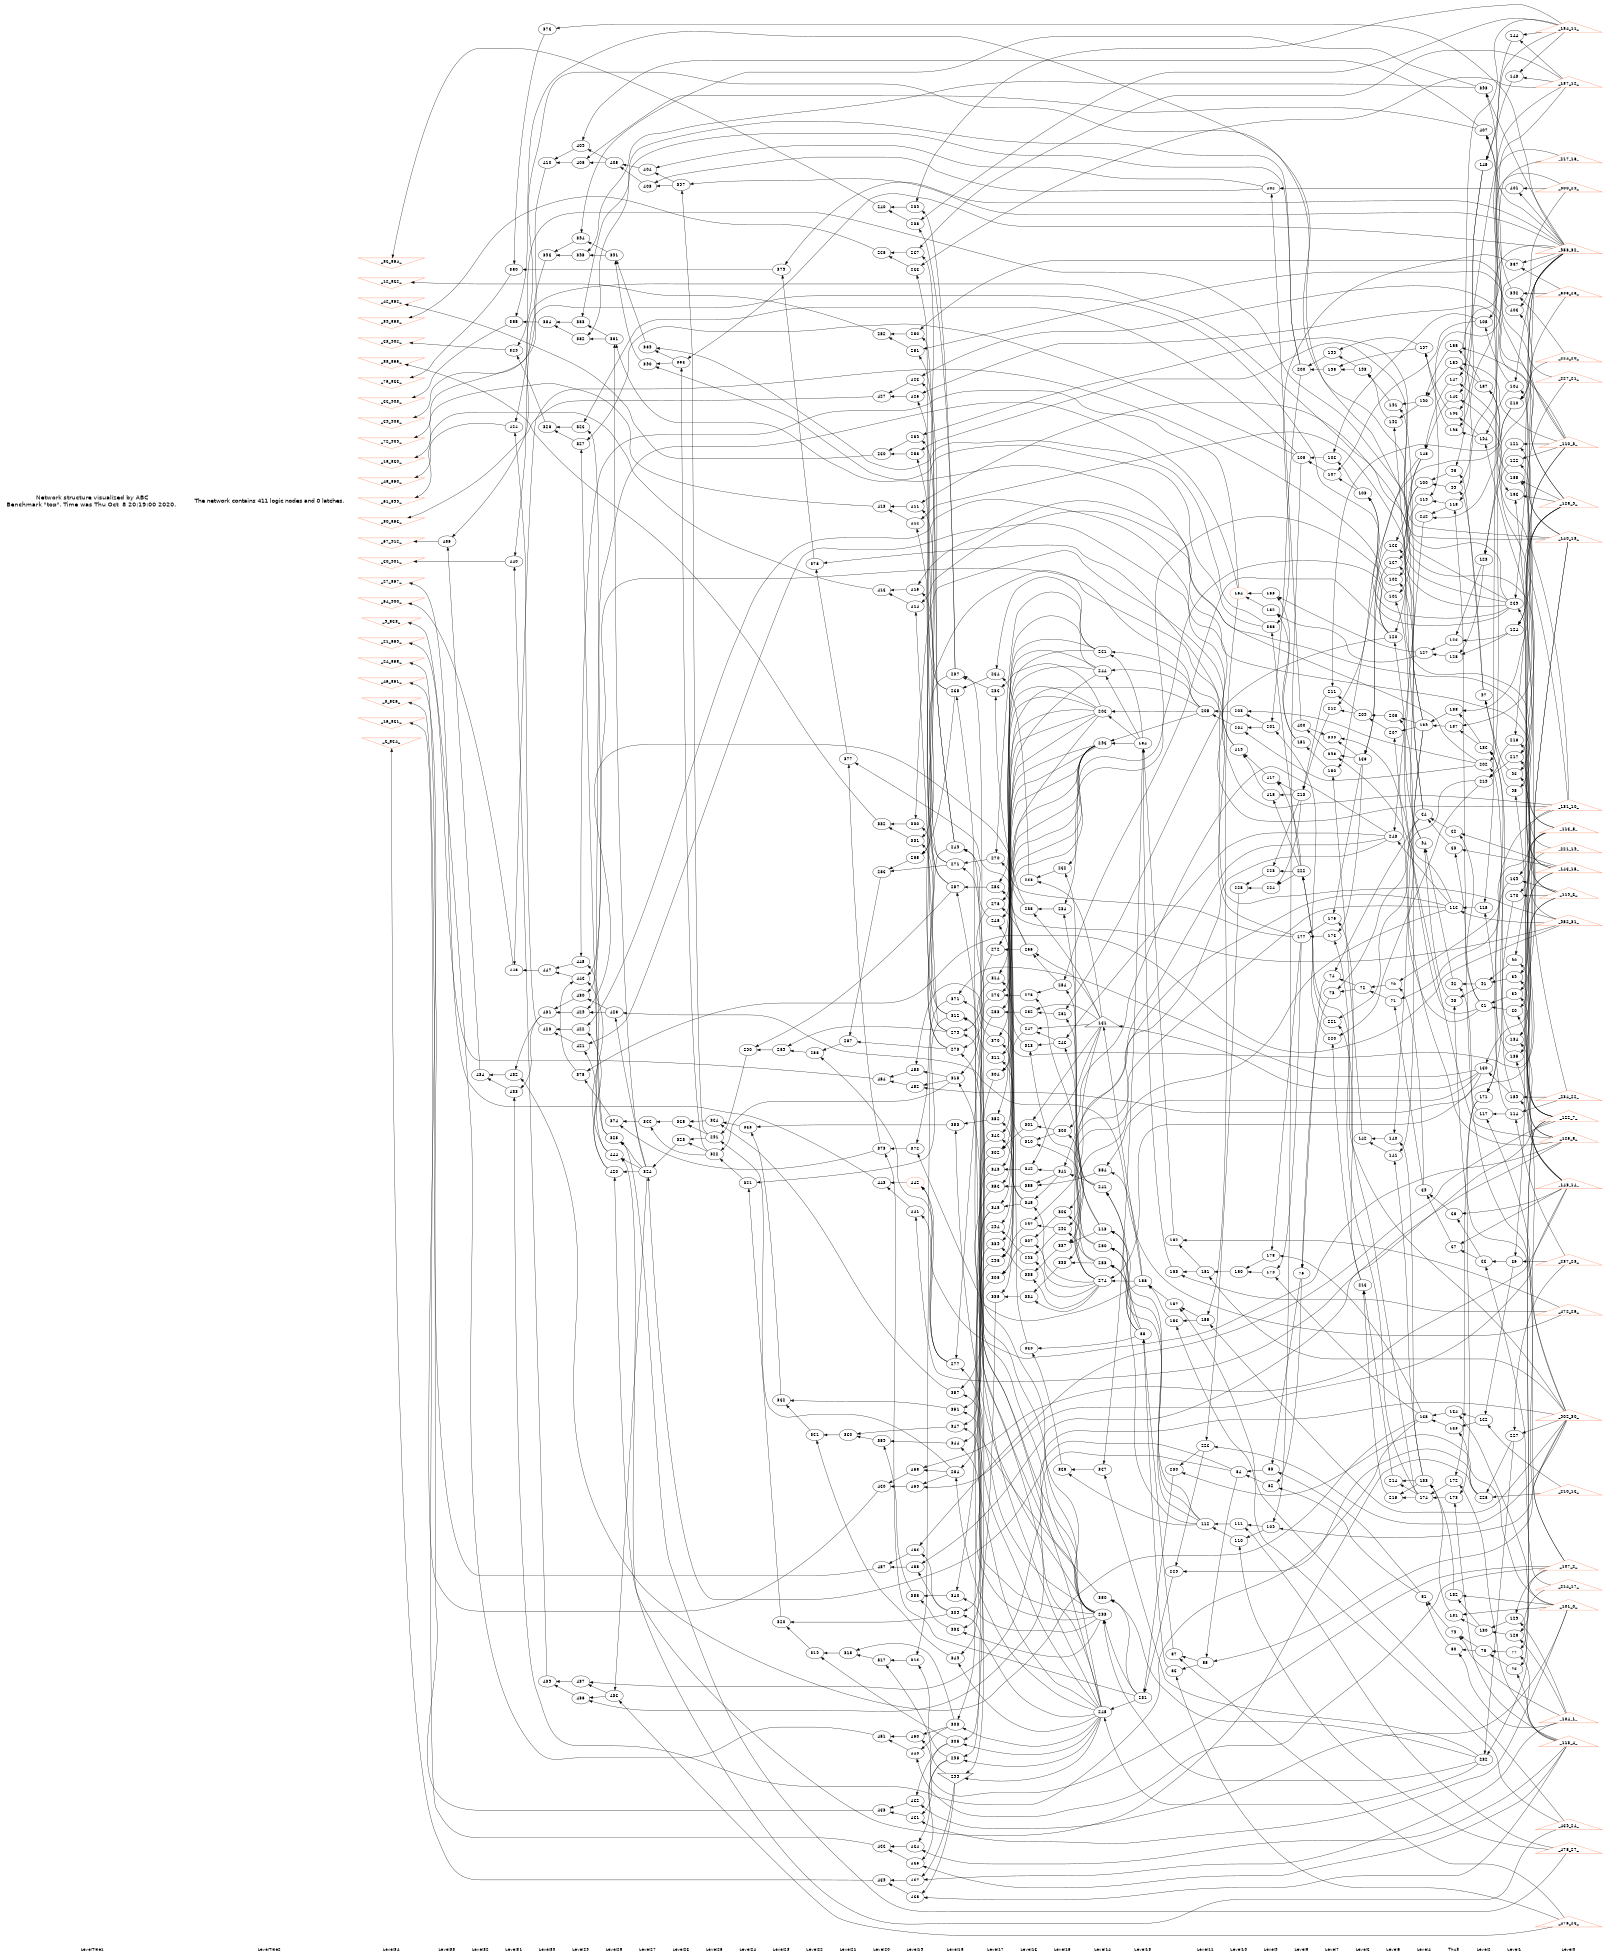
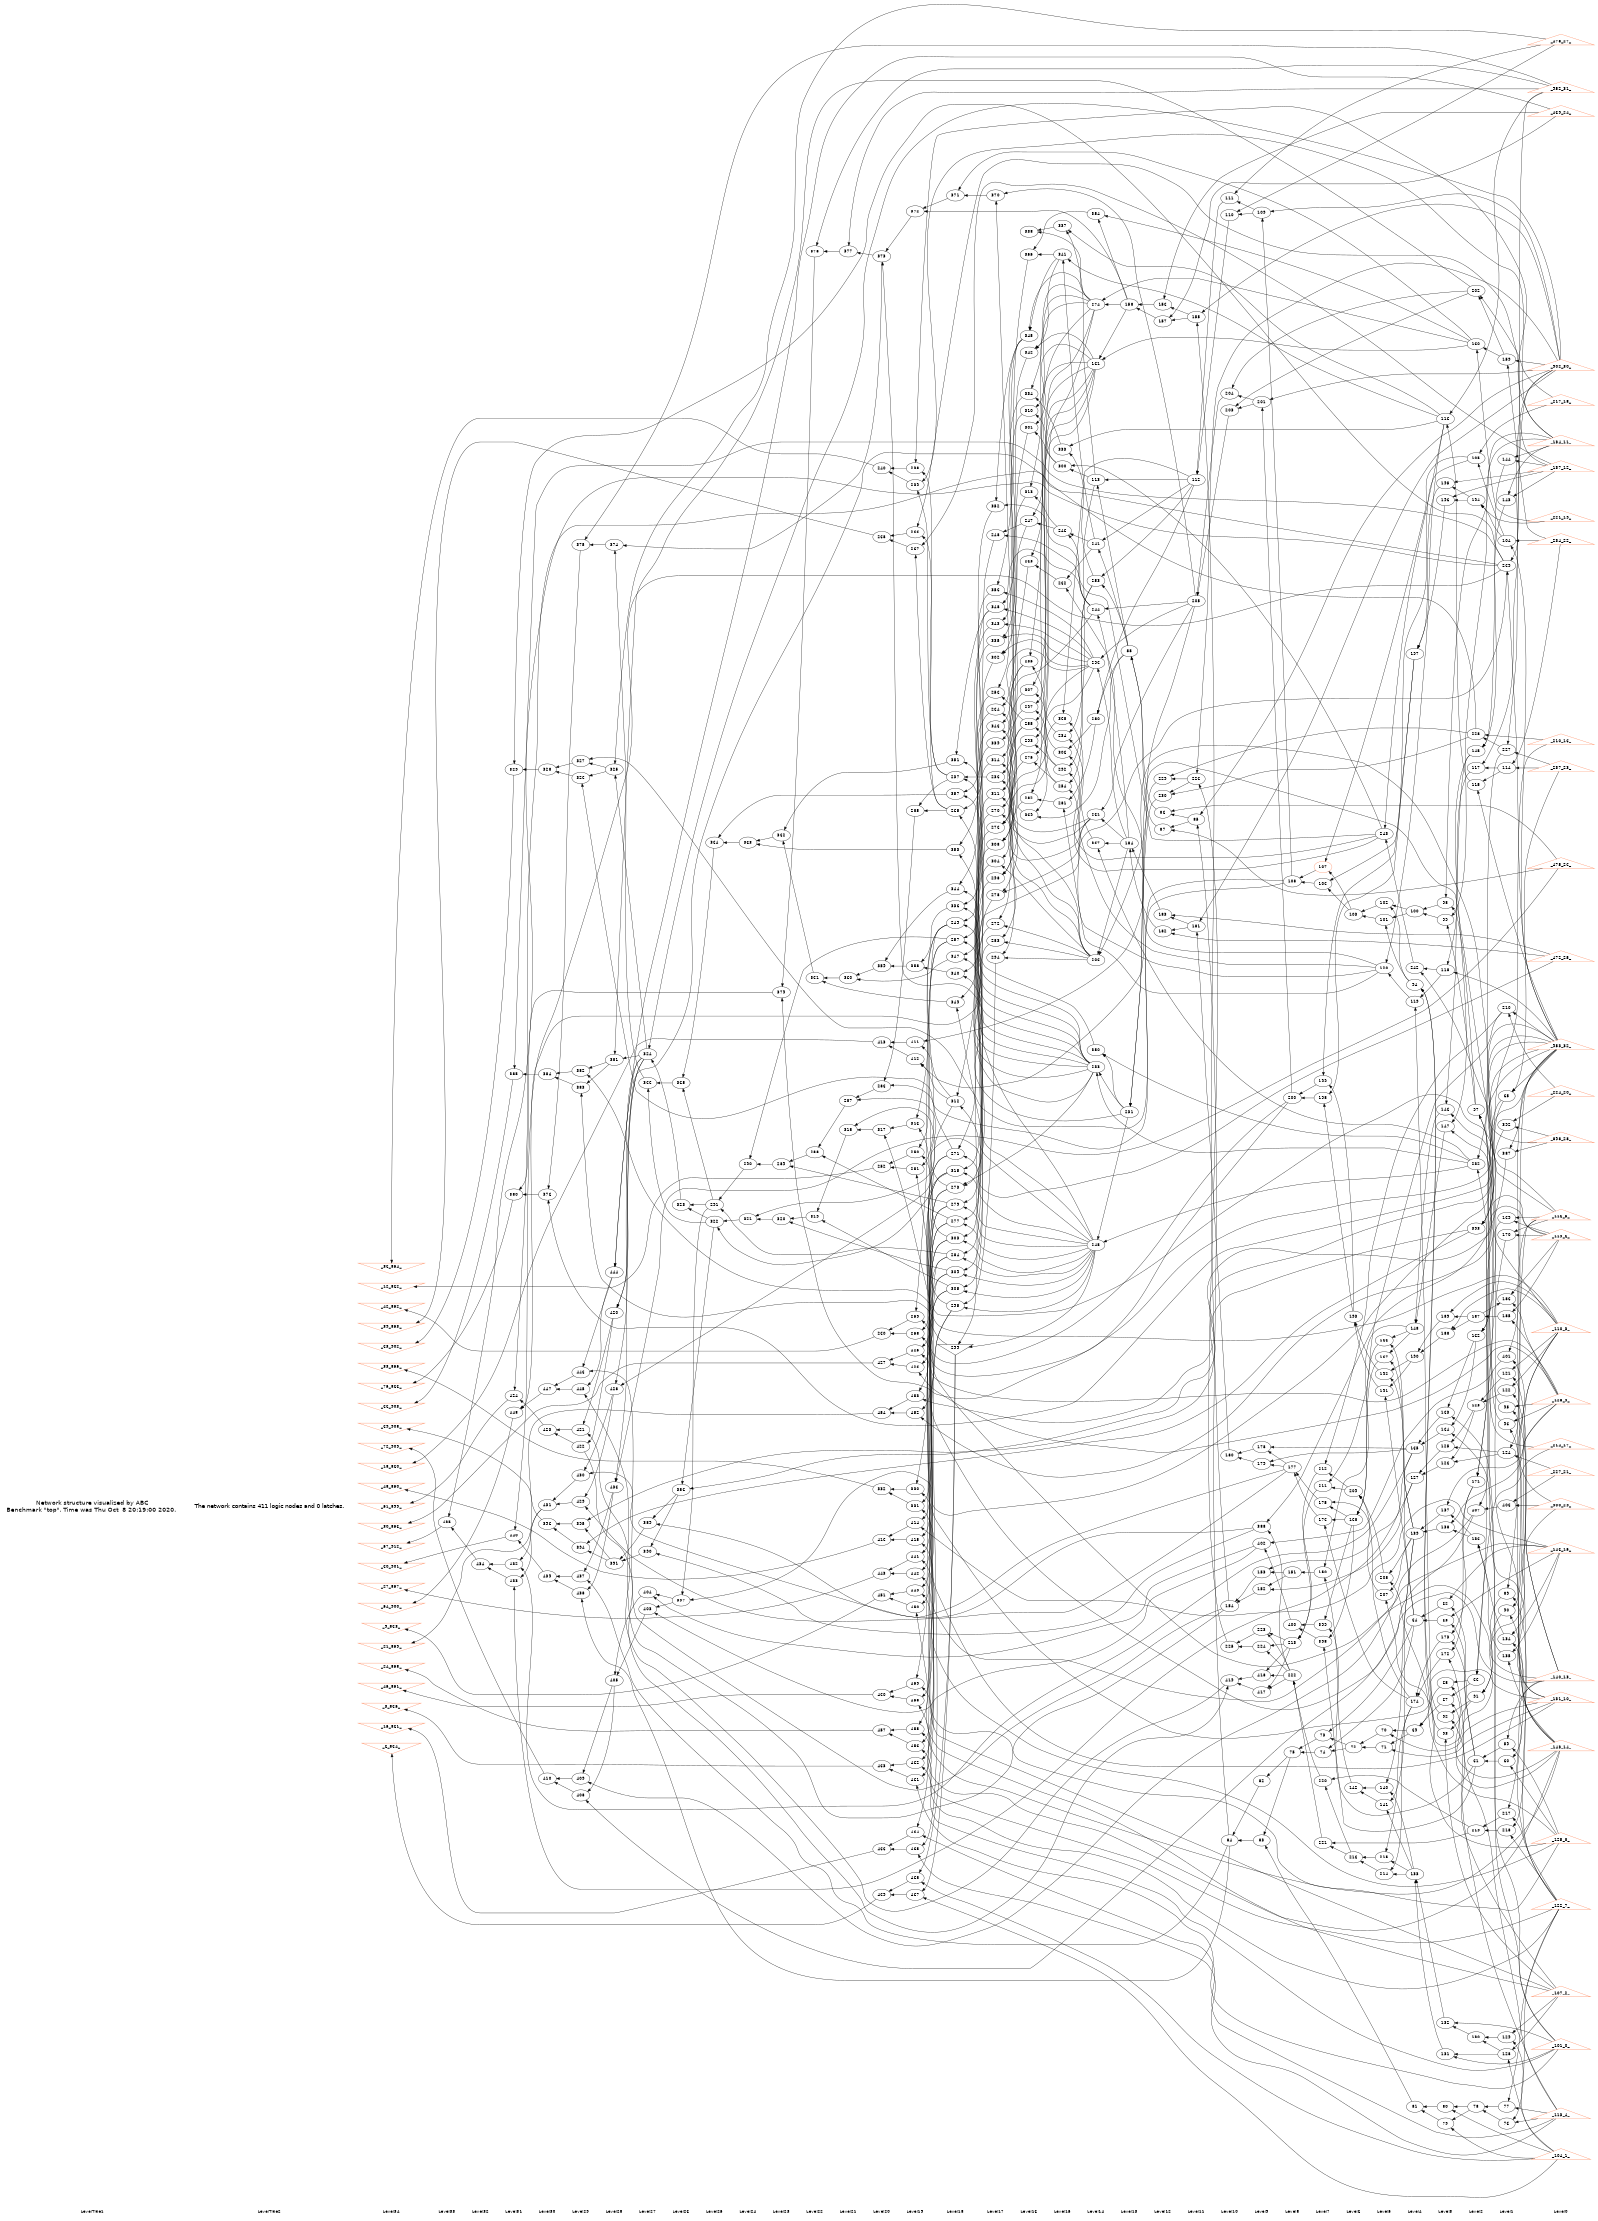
(1332, 475) -> (1323, 867)
(839, 538) -> (841, 1875)
(1239, 593) -> (1230, 1606)
(1314, 730) -> (1309, 1625)
(1103, 1023) -> (1096, 364)
(560, 1027) -> (566, 868)
(915, 1183) -> (915, 1574)
(1014, 1261) -> none
(1354, 1540) -> none
(1470, 1624) -> (1478, 2054)
(1278, 1887) -> (1214, 2056)
(1454, 1950) -> (1446, 2212)
none -> (1163, 2212)
